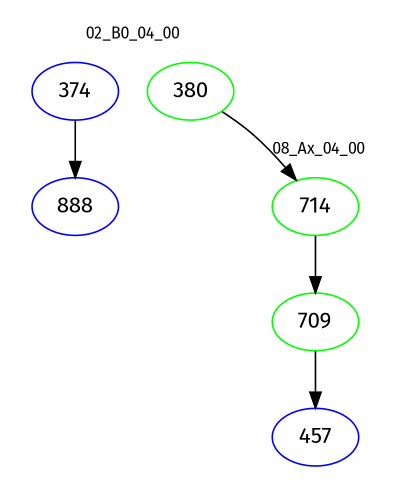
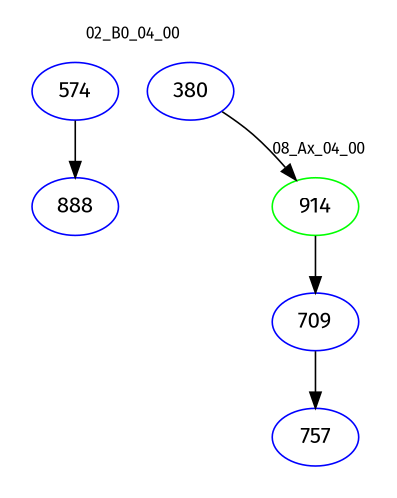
(75, 91) -> (75, 91)
(191, 91) -> (191, 91)
(315, 207) -> (315, 207)
(315, 322) -> (315, 322)
(315, 437) -> (315, 437)
